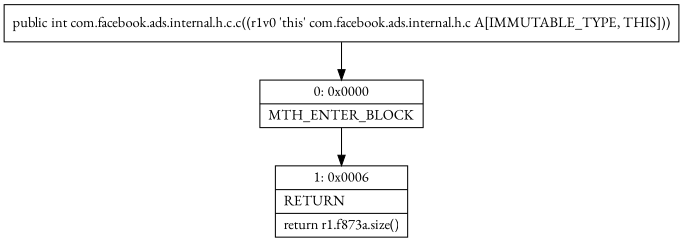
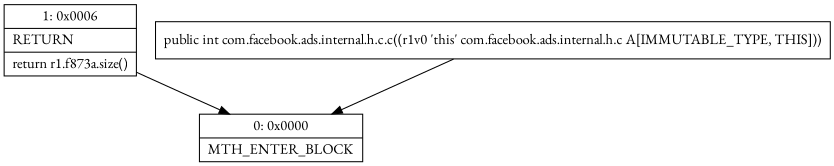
(342, 142) -> (178, 91)
